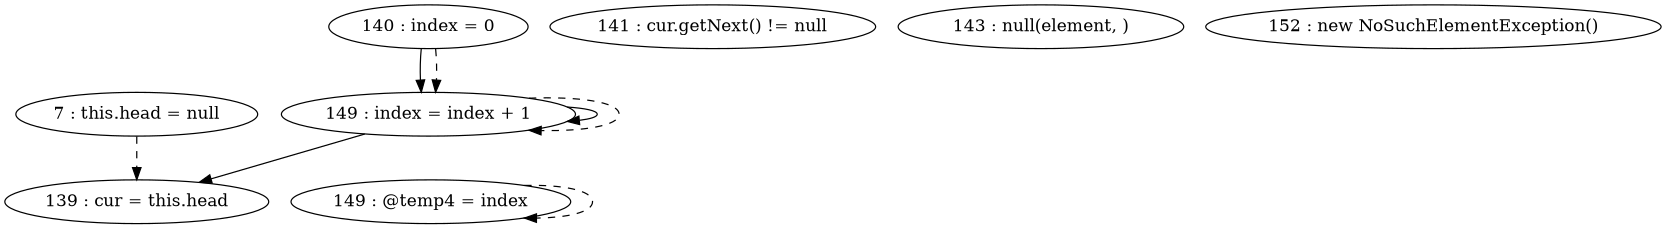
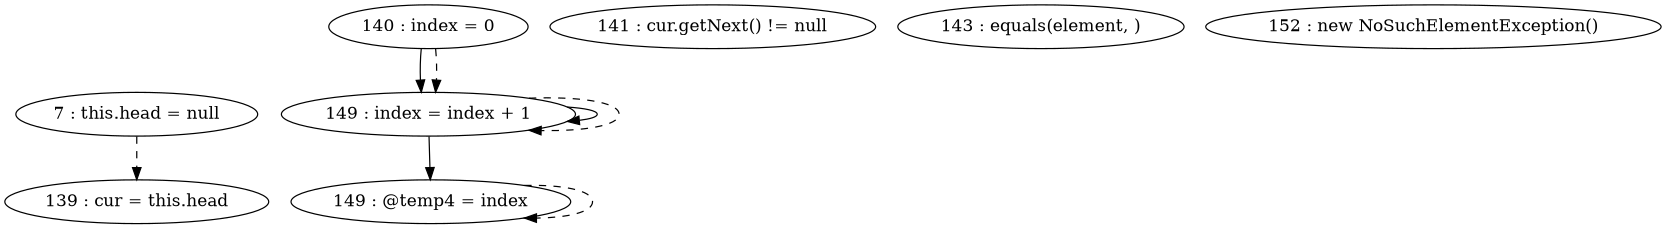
(1041, 27) -> (1041, 27)
(288, 156) -> (429, 152)
